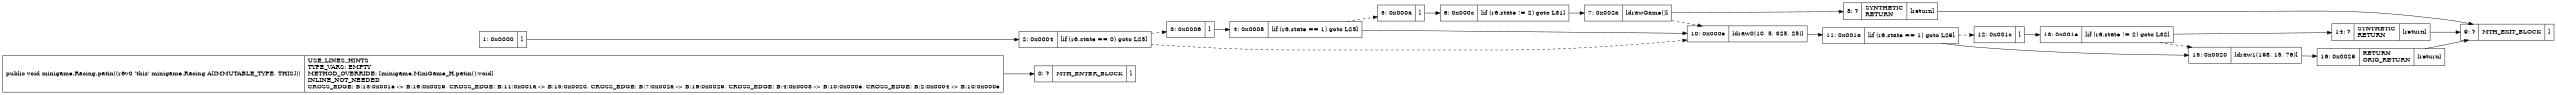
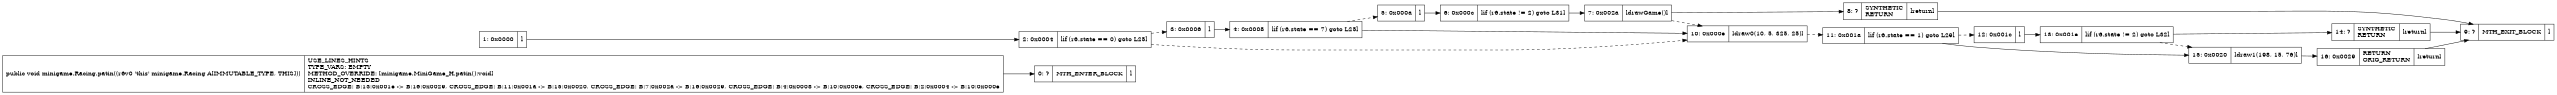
(1315, 29) -> (1315, 29)
(1813, 35) -> (1813, 35)
